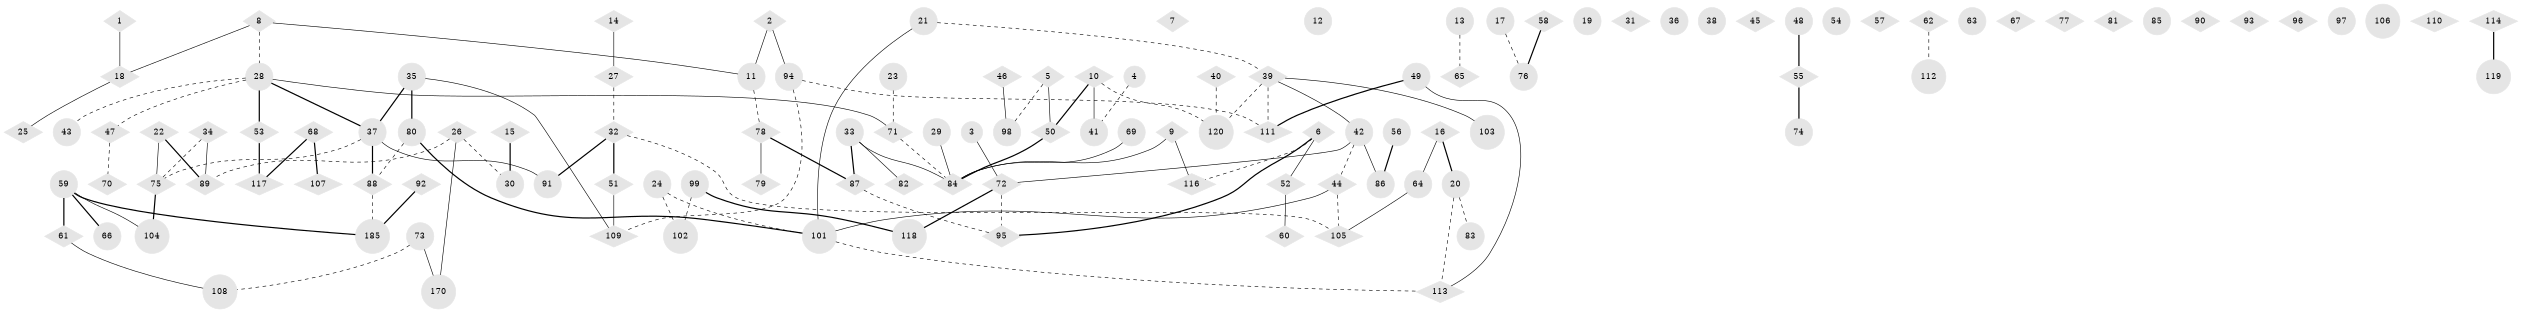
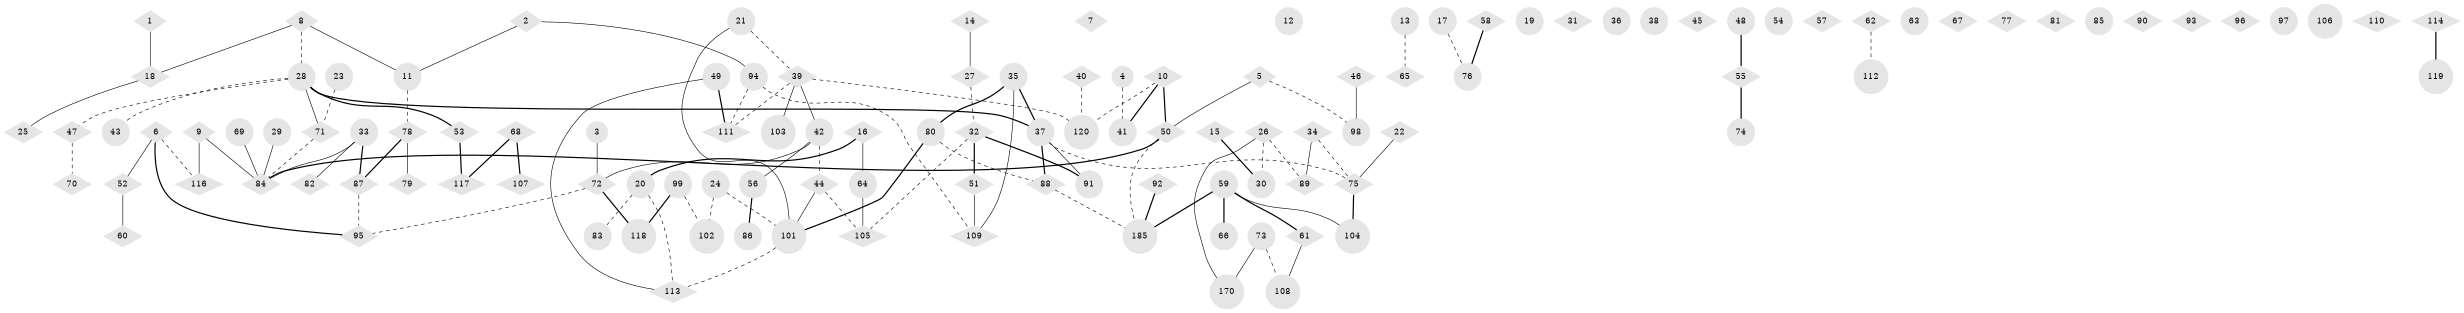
(1094, 105) -> (1144, 103)
(180, 156) -> none
(1370, 158) -> (787, 160)
none -> (1132, 175)
